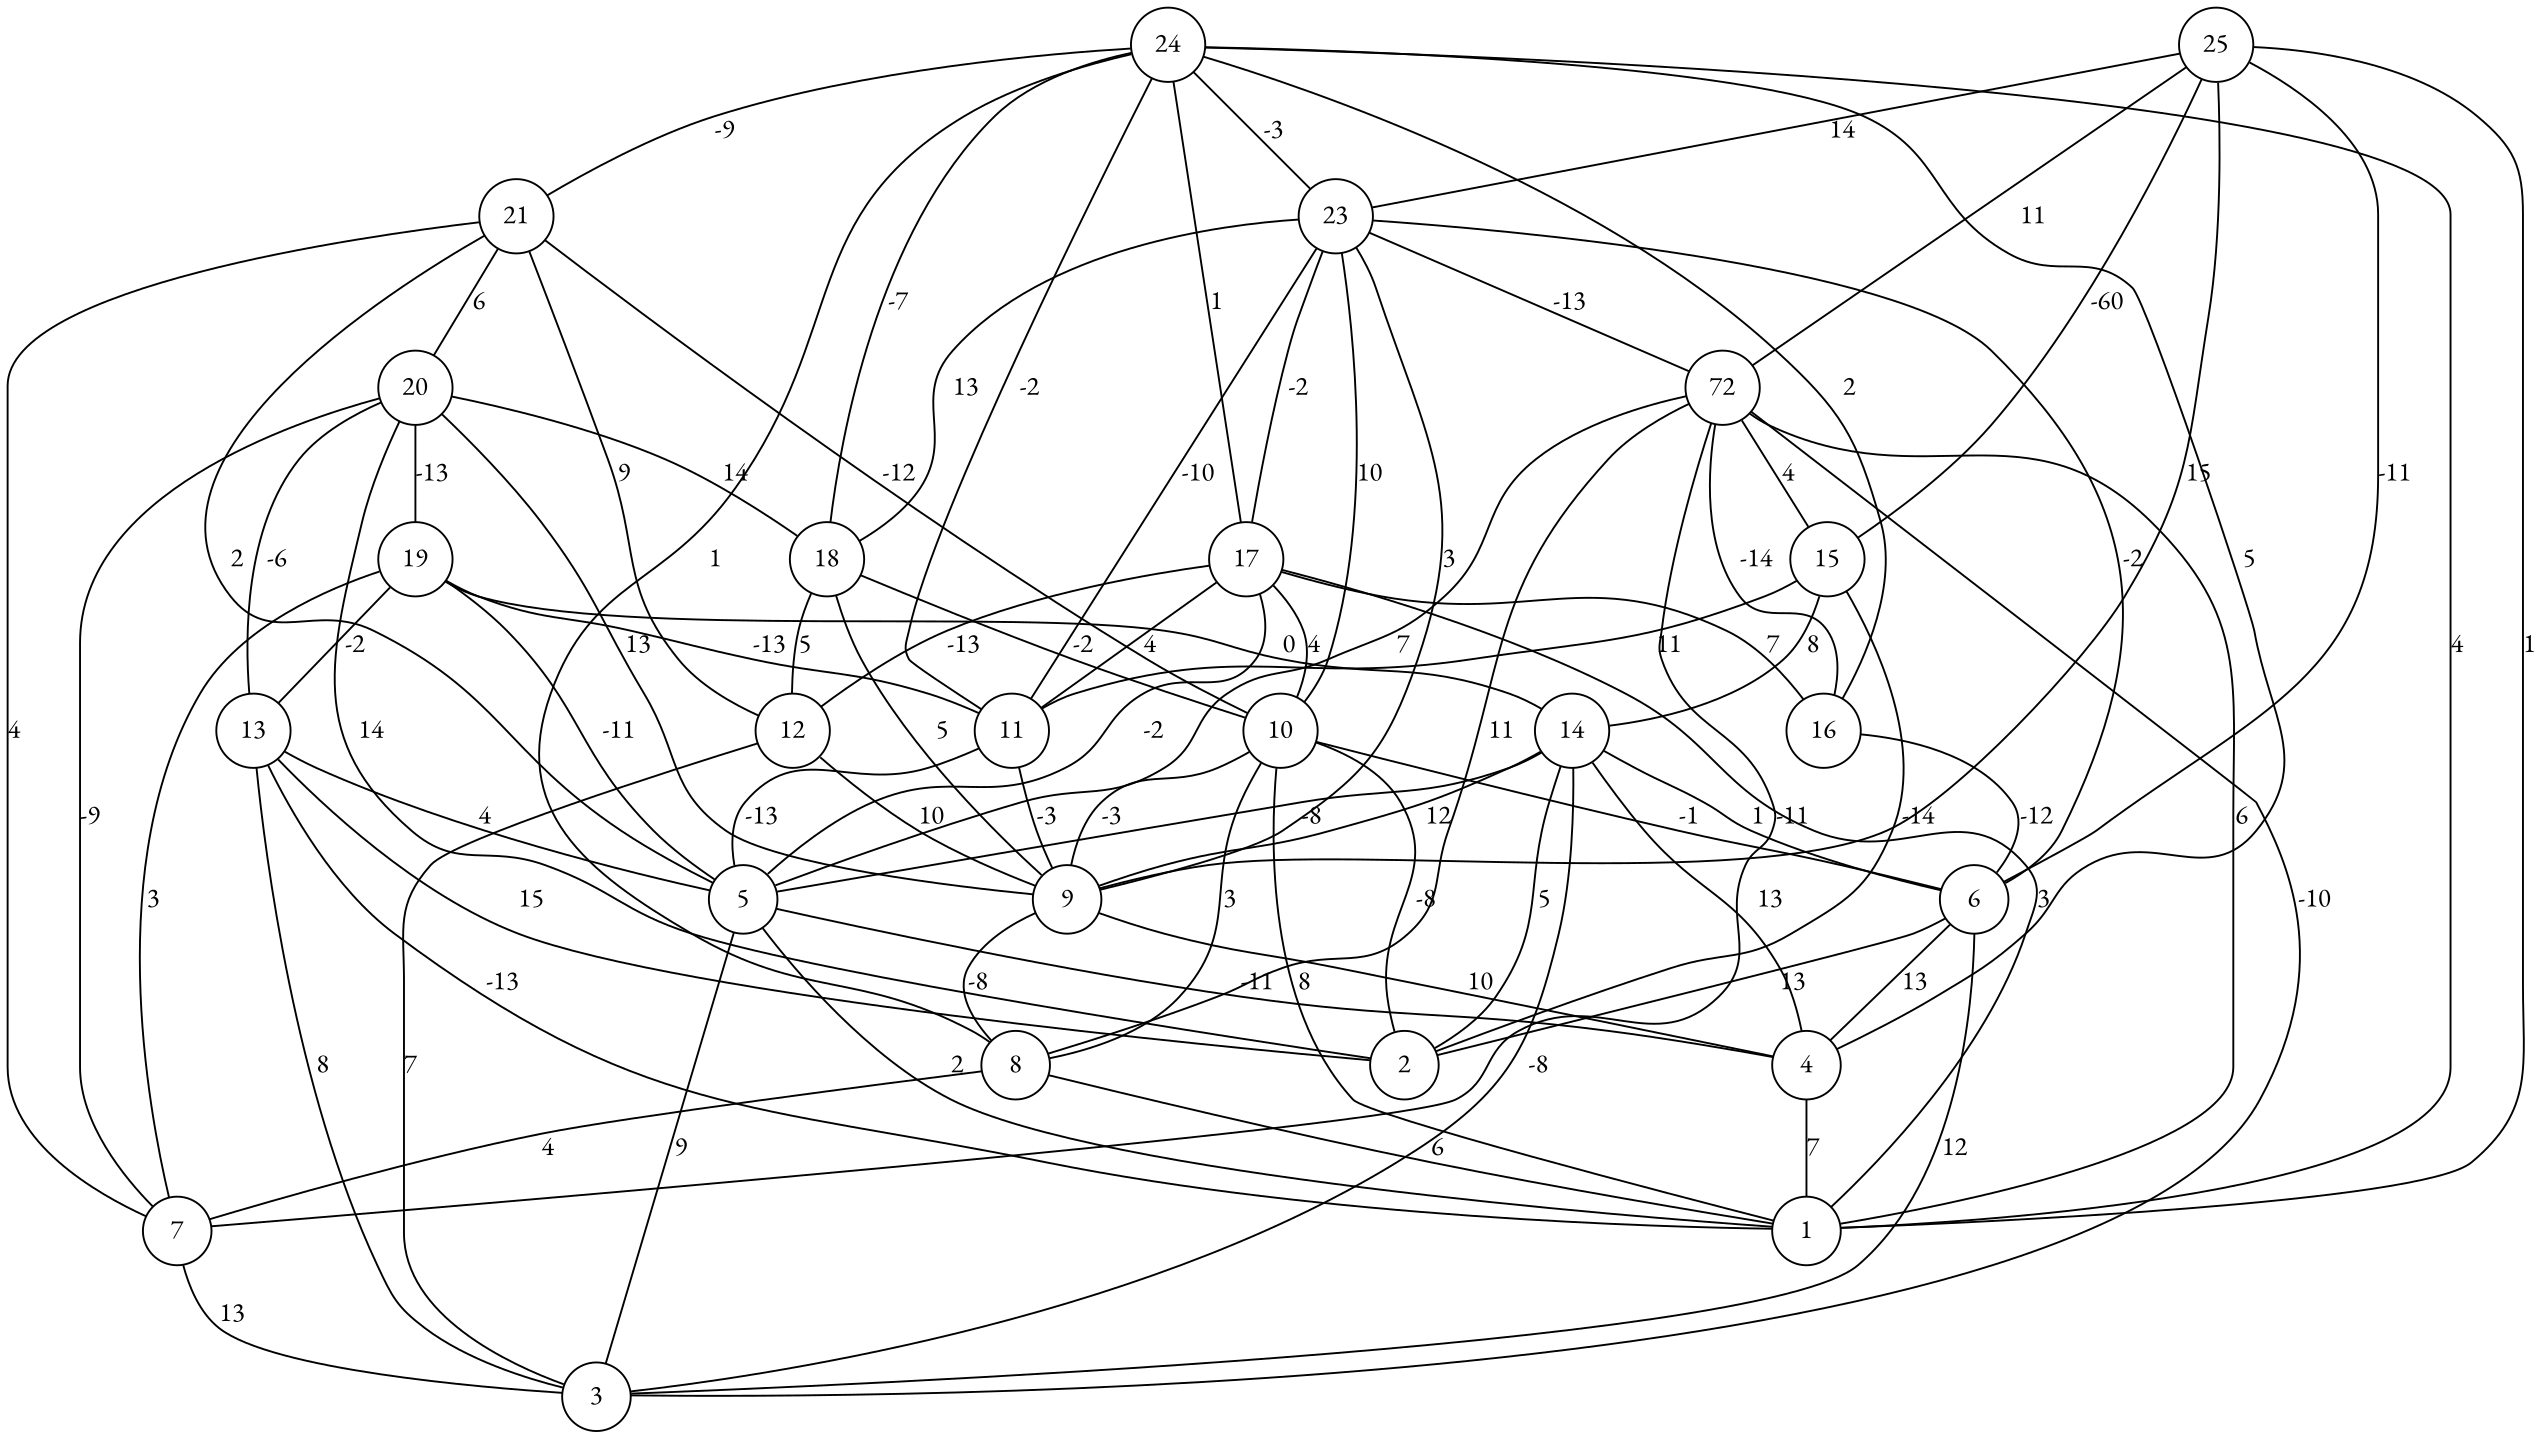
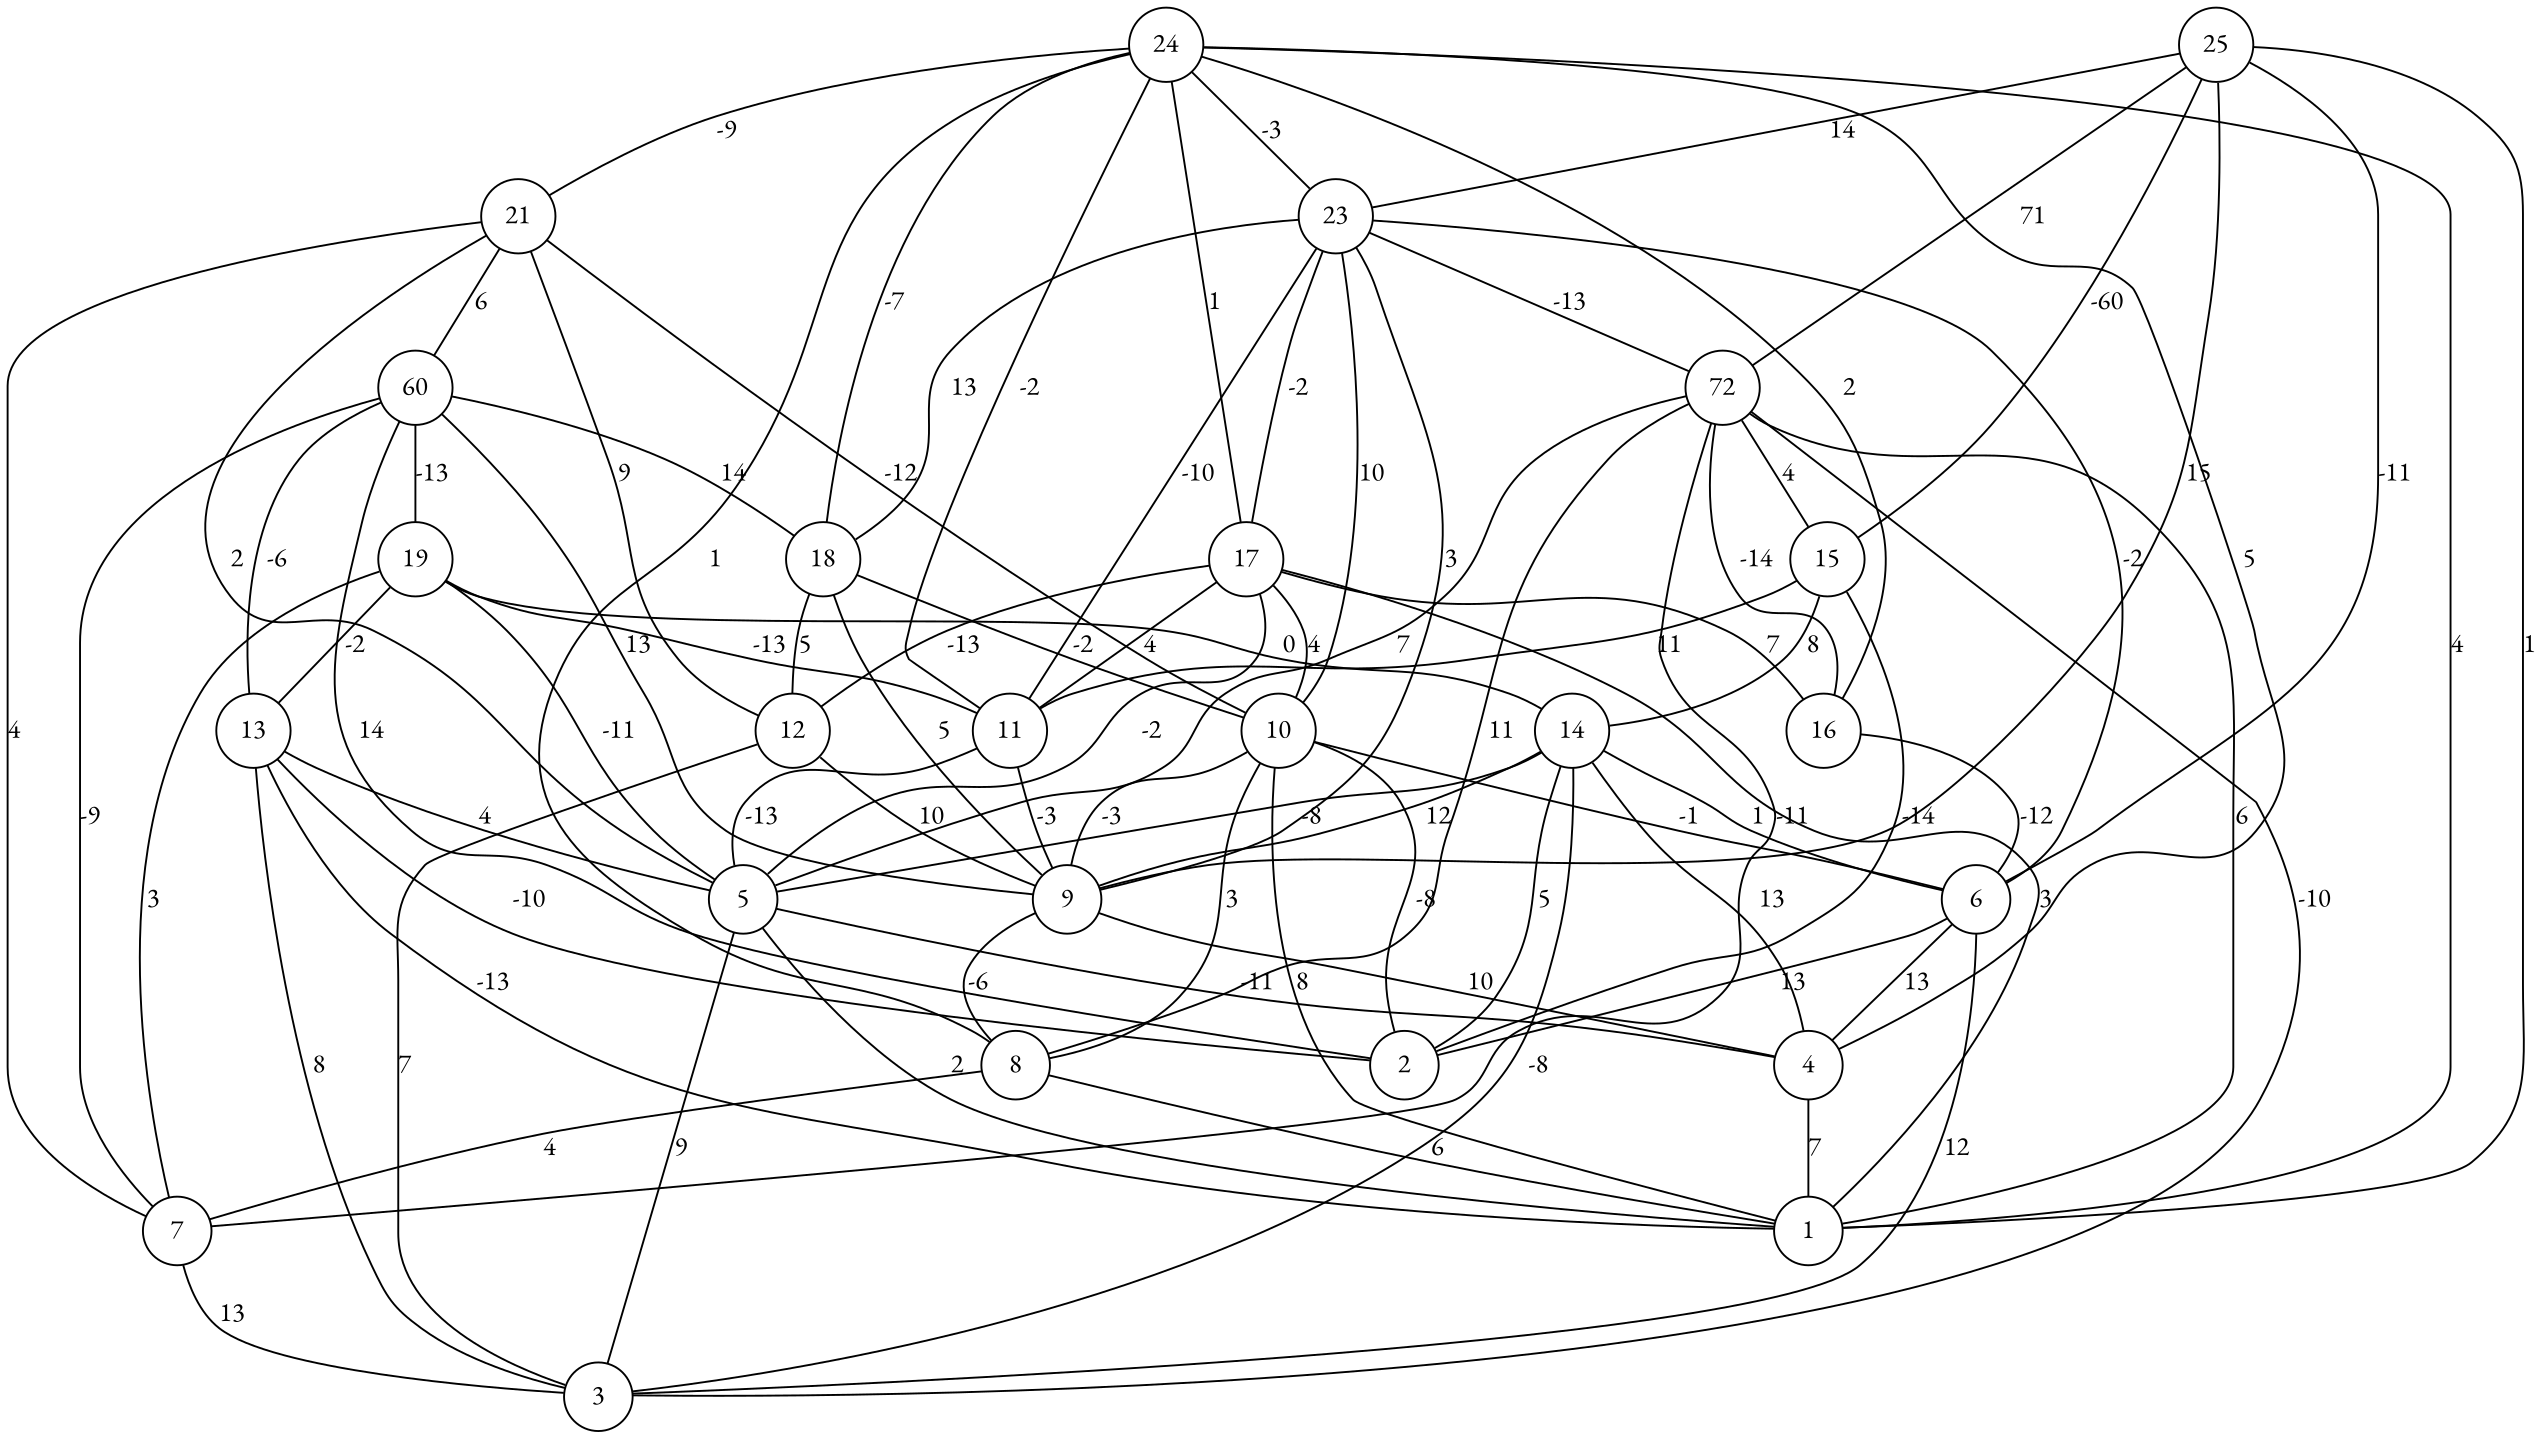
(2033, 216) -> (2033, 216)
(415, 388) -> (415, 388)
(532, 899) -> (530, 899)
(979, 982) -> (979, 982)
